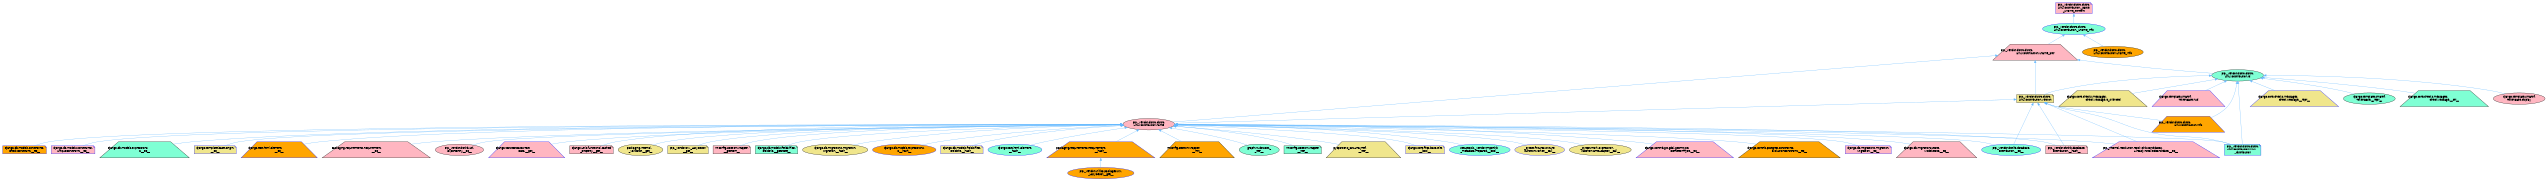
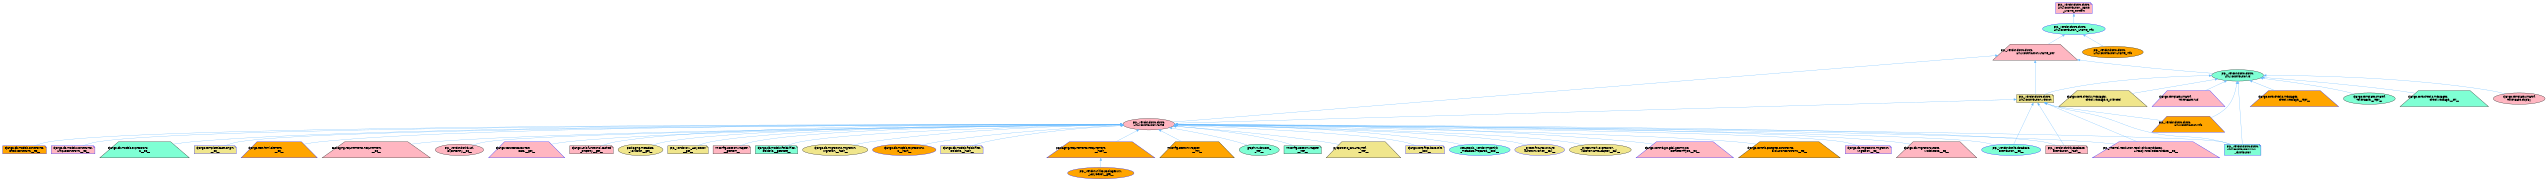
(2294, 99) -> (2294, 99)
(641, 150) -> (641, 150)
(1015, 150) -> none
